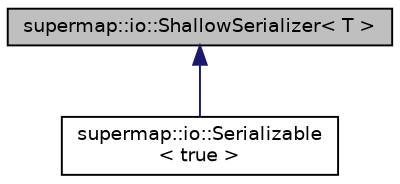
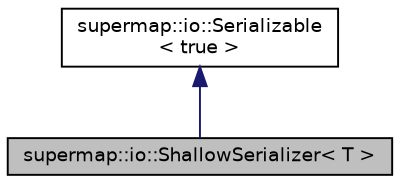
(200, 91) -> (200, 112)
